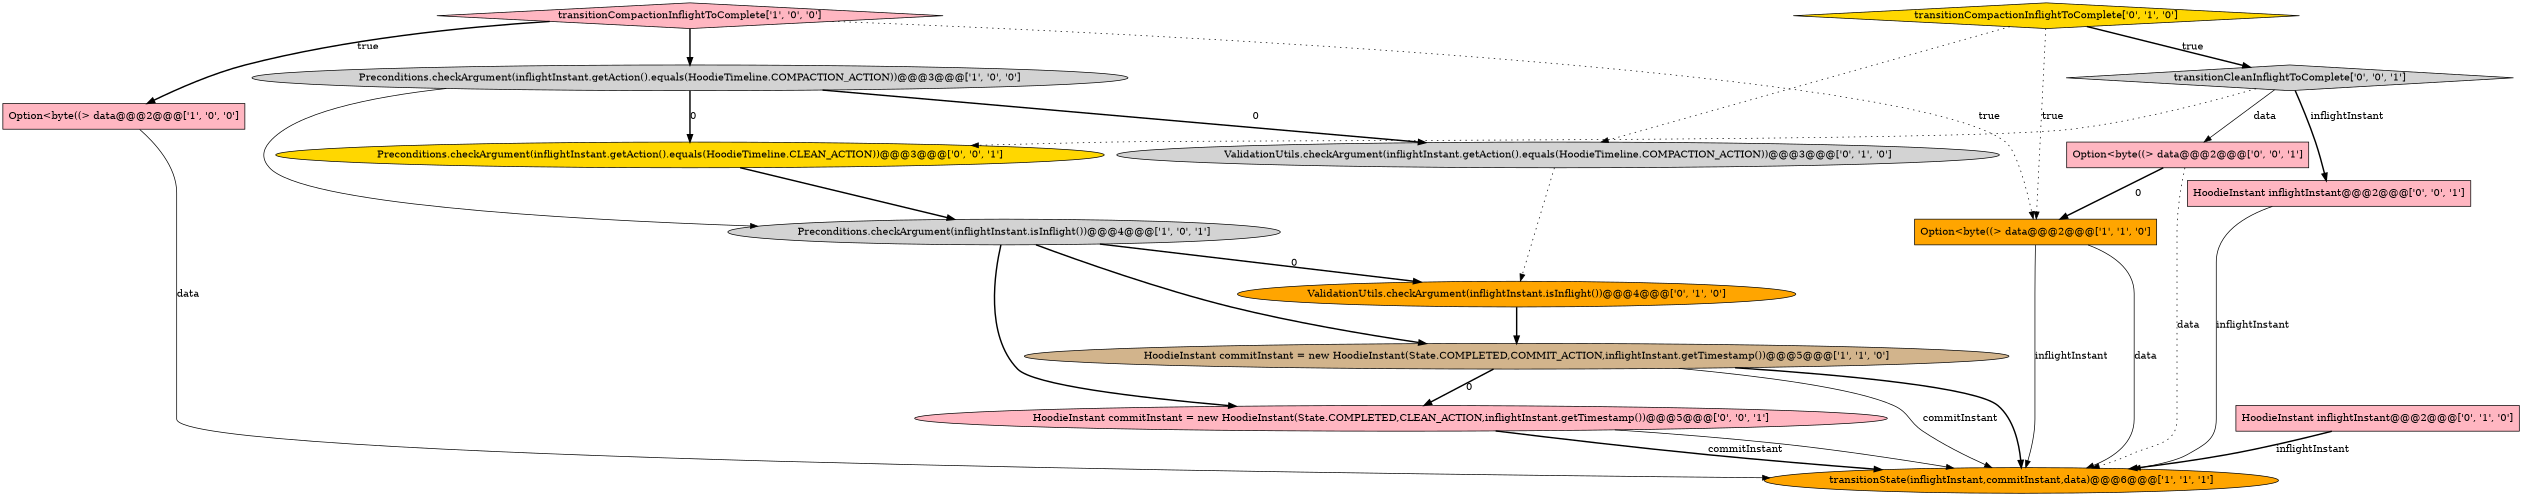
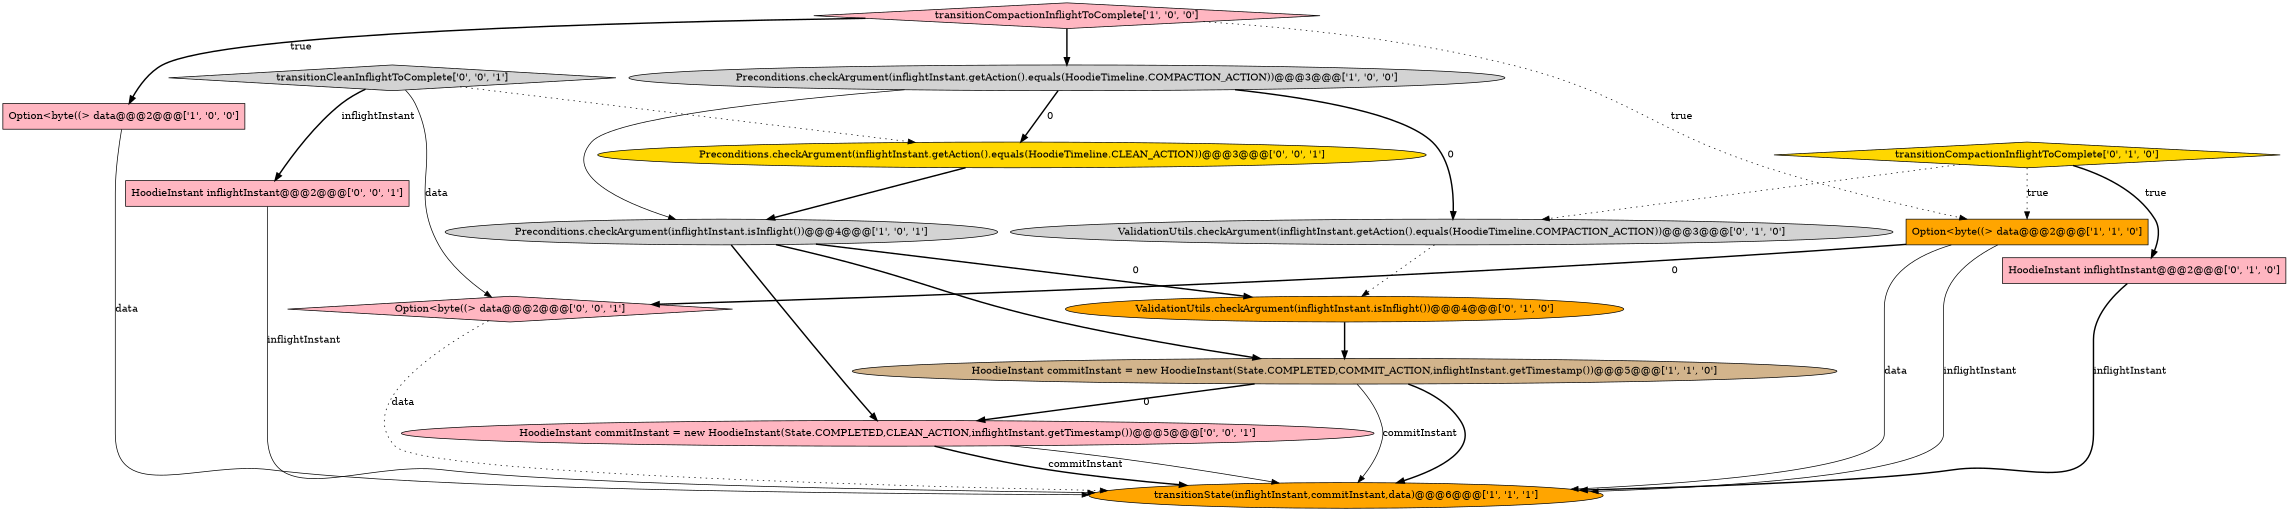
(2165, 46) -> (2132, 195)
(2188, 155) -> (510, 309)
(2115, 192) -> (1283, 280)
